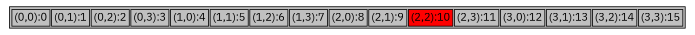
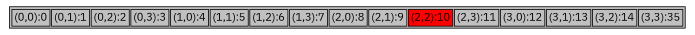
(661, 17) -> (661, 17)
